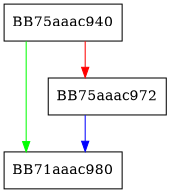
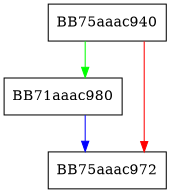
(85, 128) -> (85, 128)
